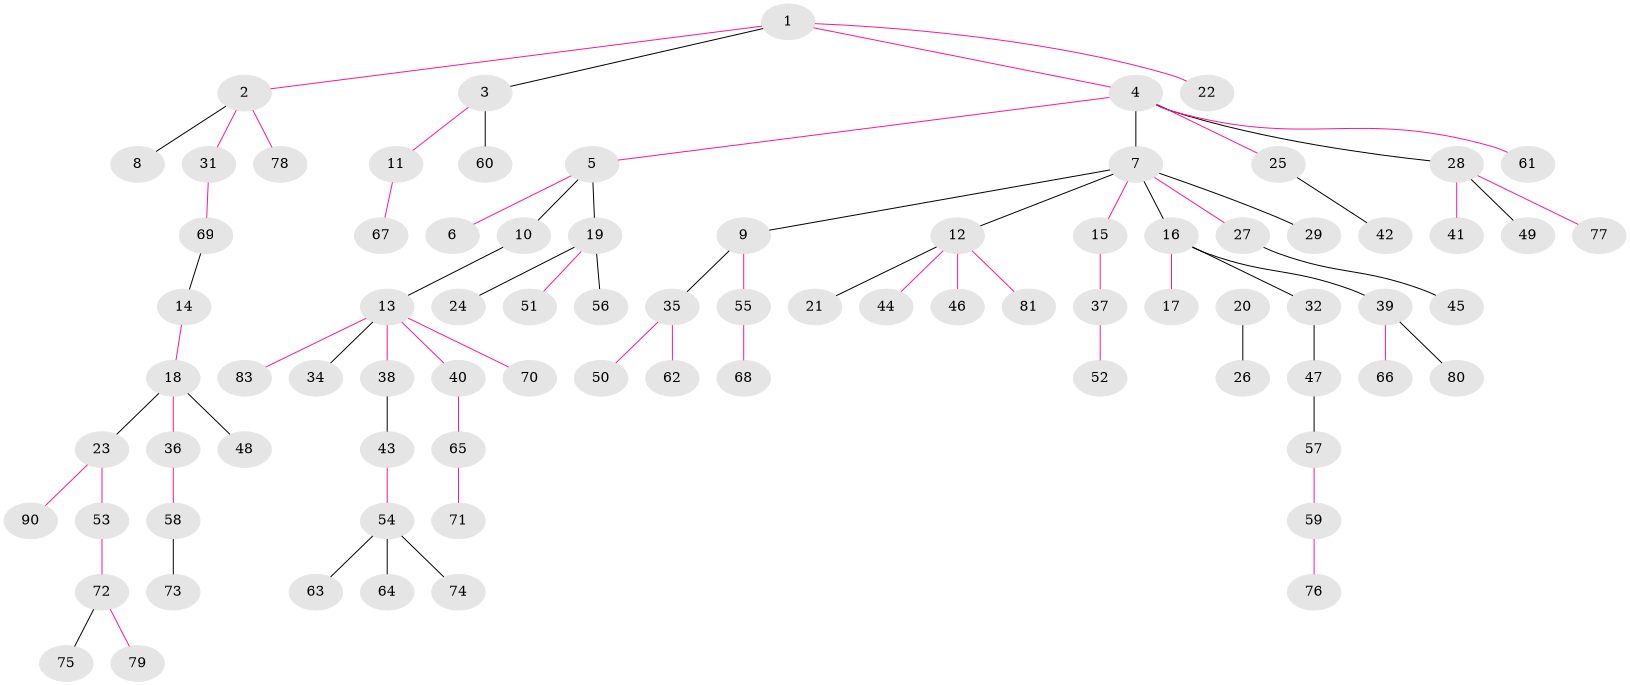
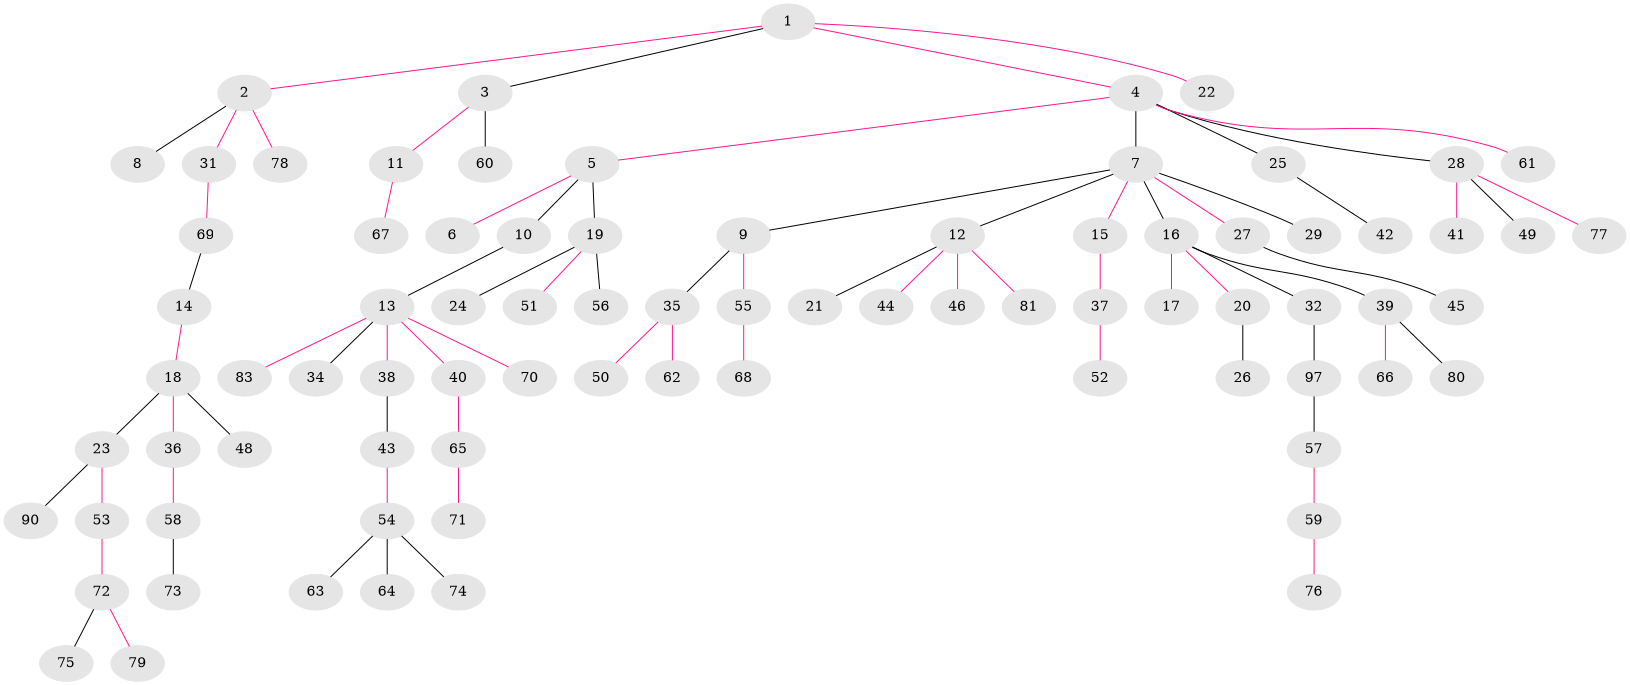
(1207, 129) -> (1207, 129)
none -> (1207, 271)
(1314, 378) -> (1314, 378)
(66, 485) -> (66, 485)
